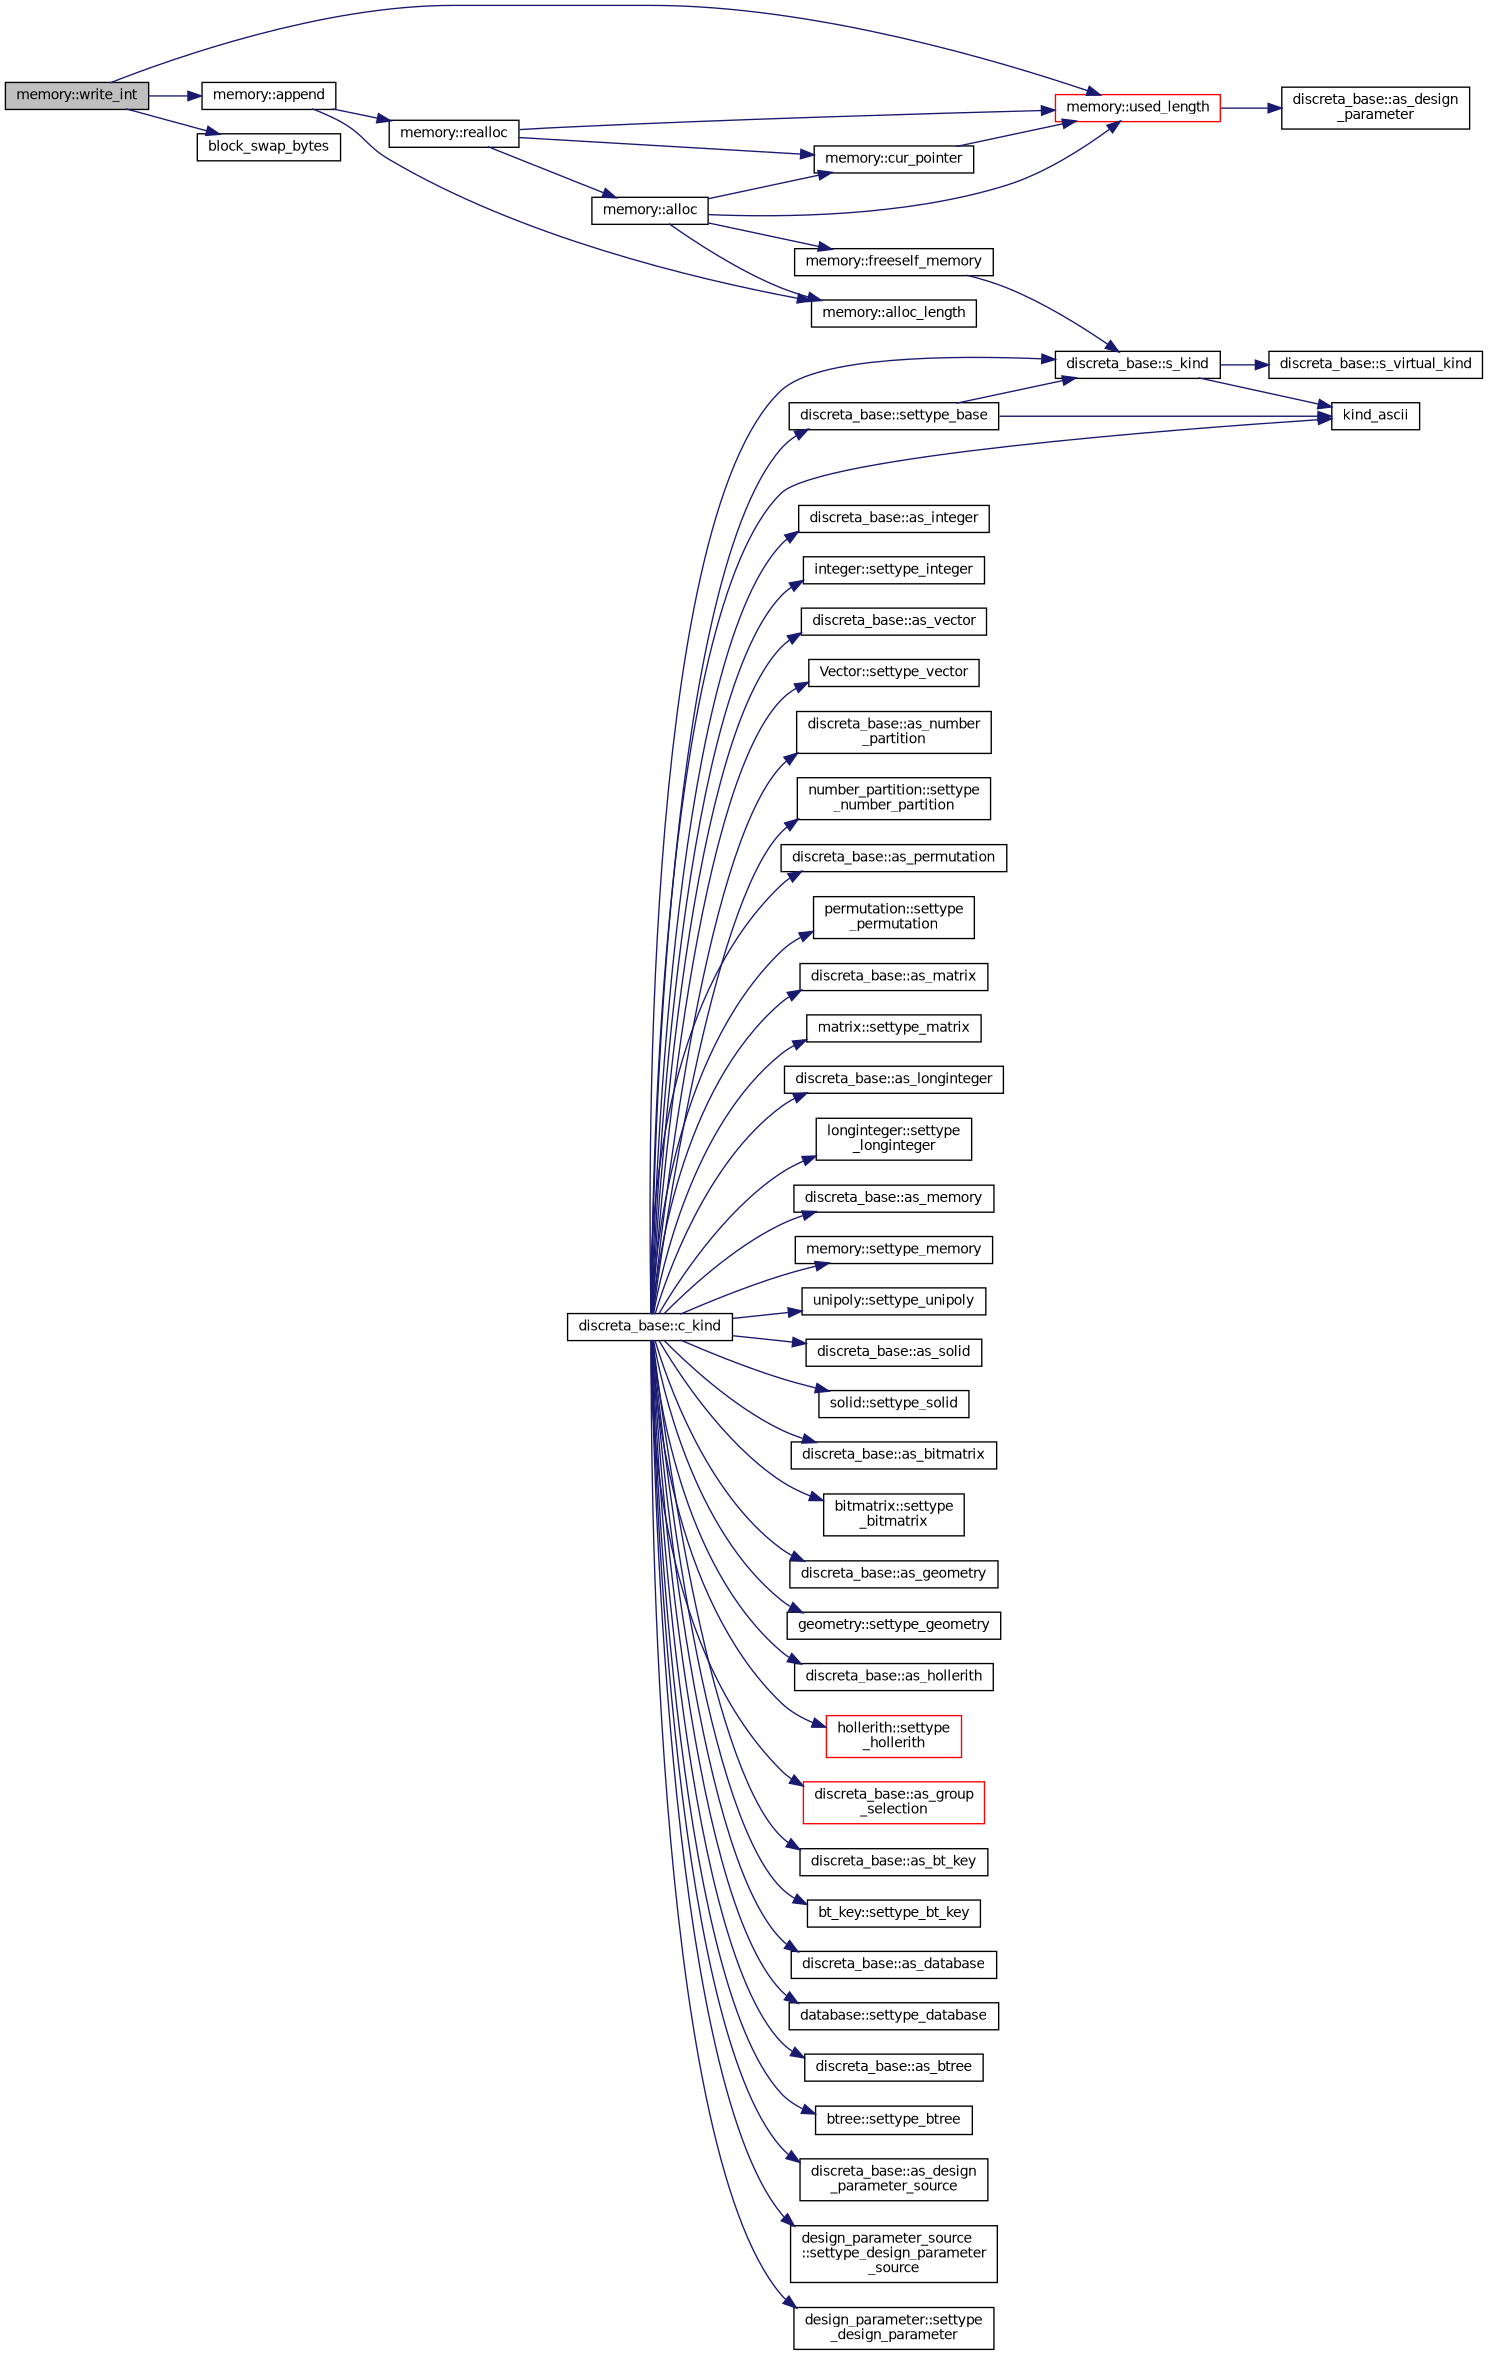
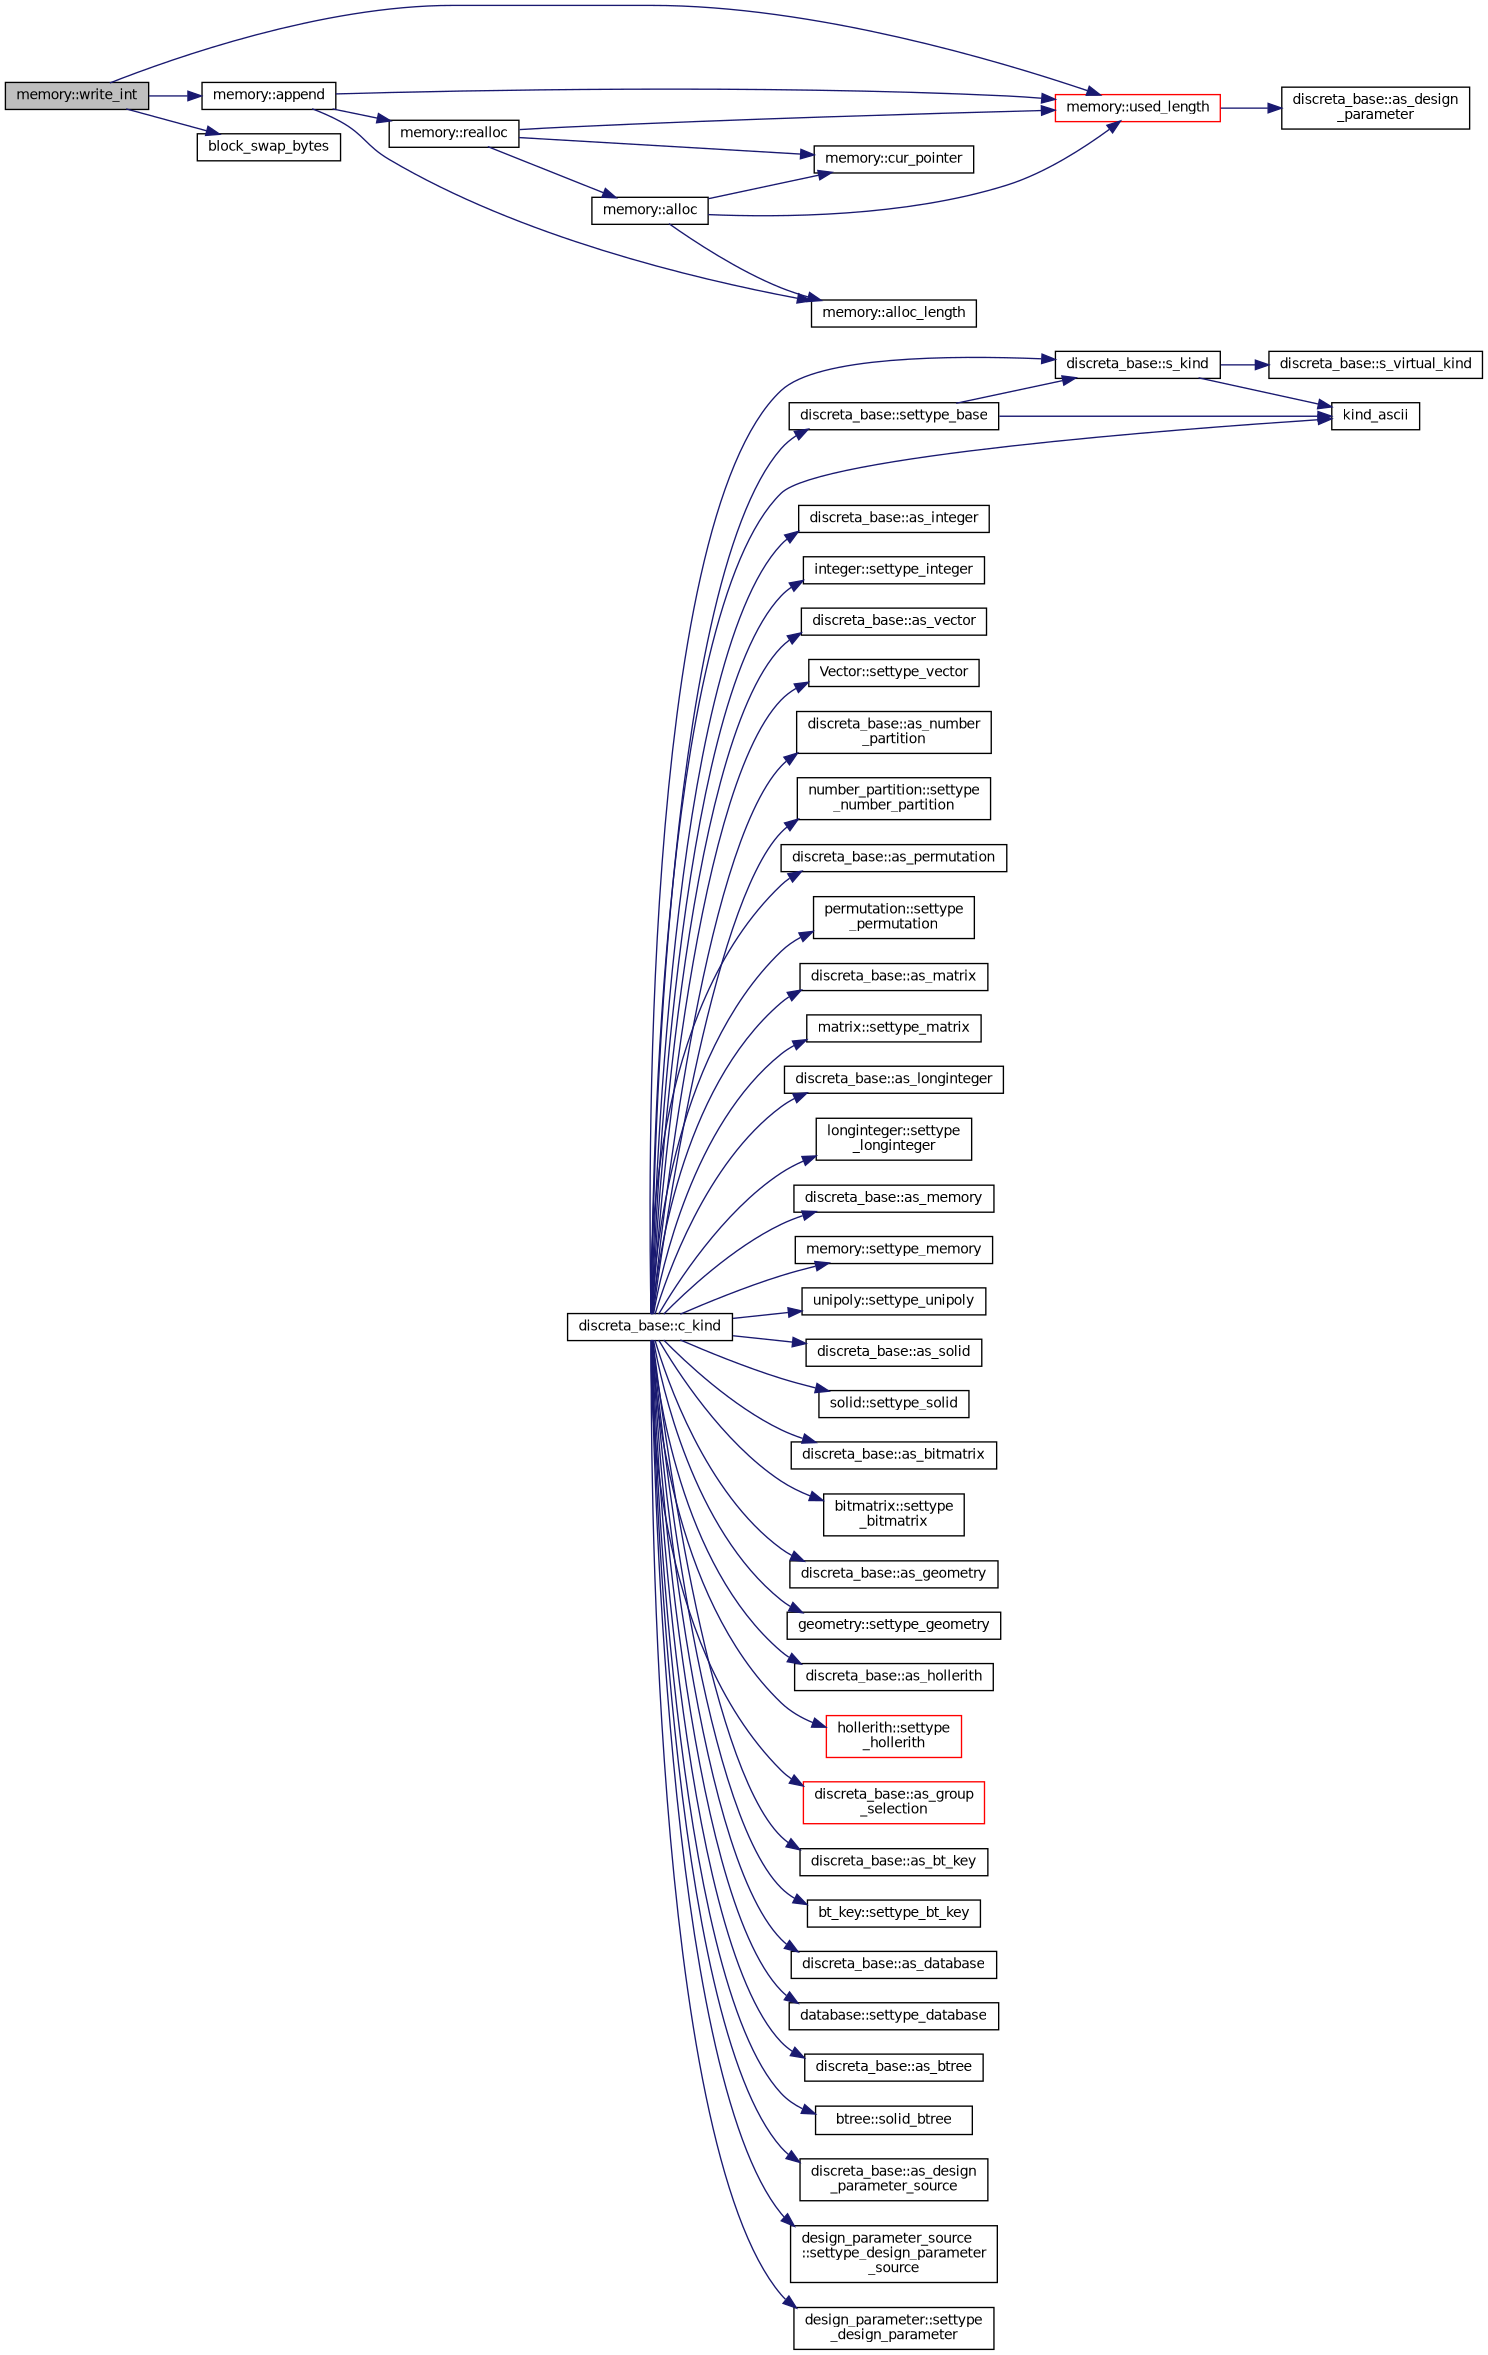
(1009, 135) -> (689, 89)
(894, 262) -> none
(894, 2120) -> (894, 2120)
